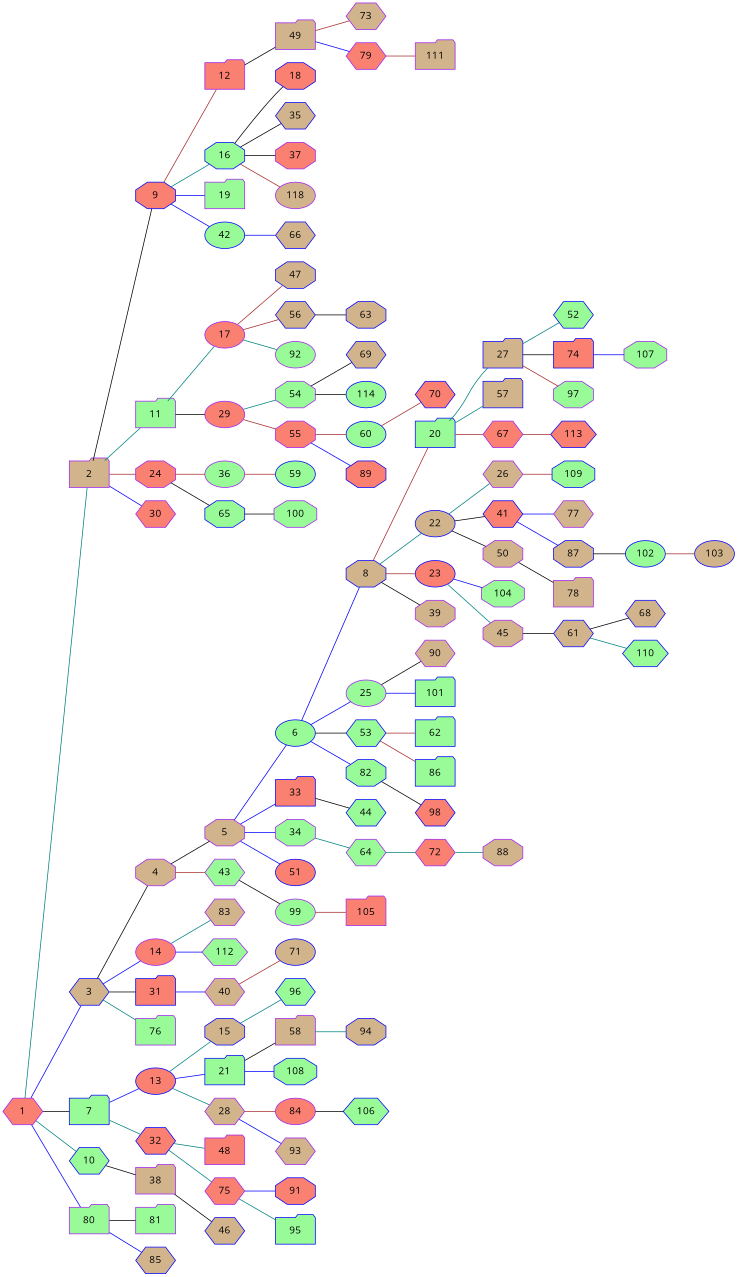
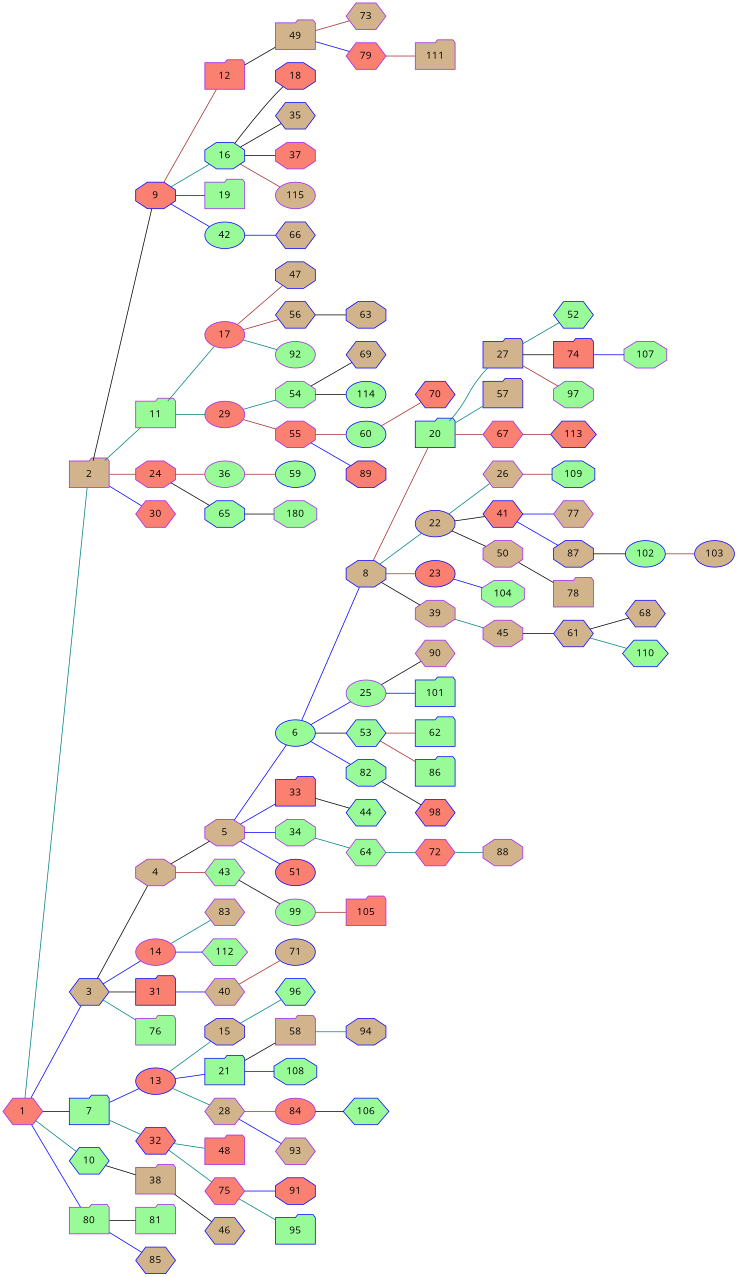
(295, 195) -> (295, 195)
(190, 414) -> (190, 414)
(295, 514) -> (295, 514)
(469, 604) -> (469, 624)
